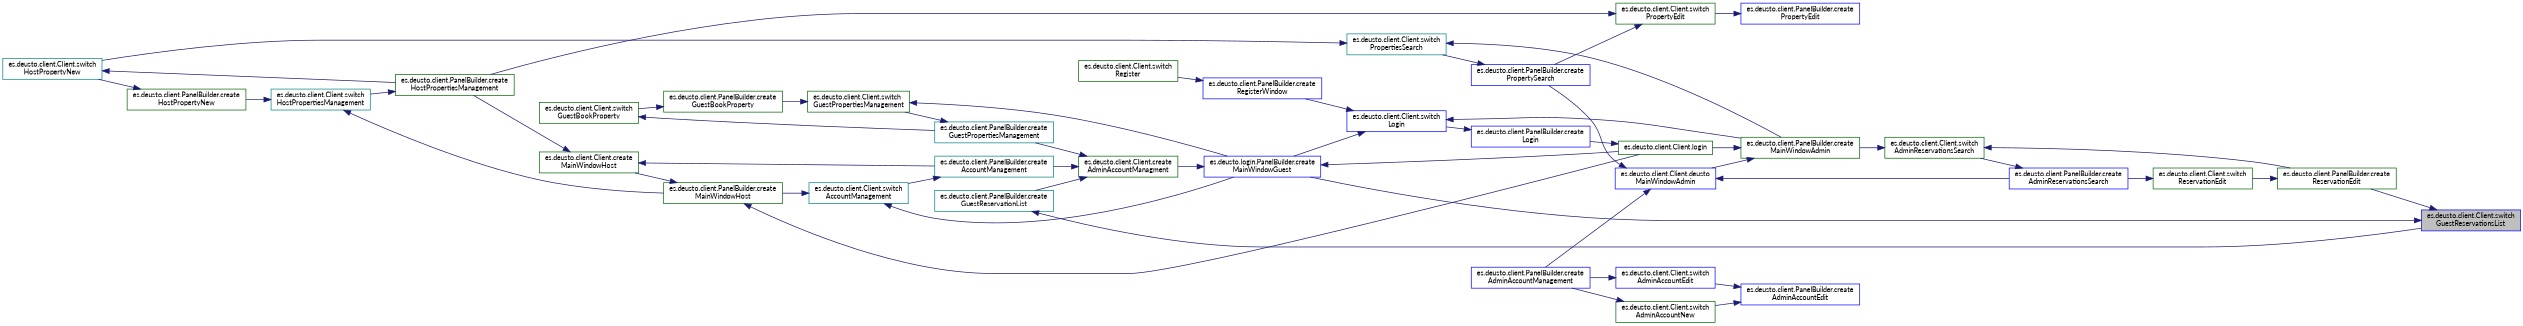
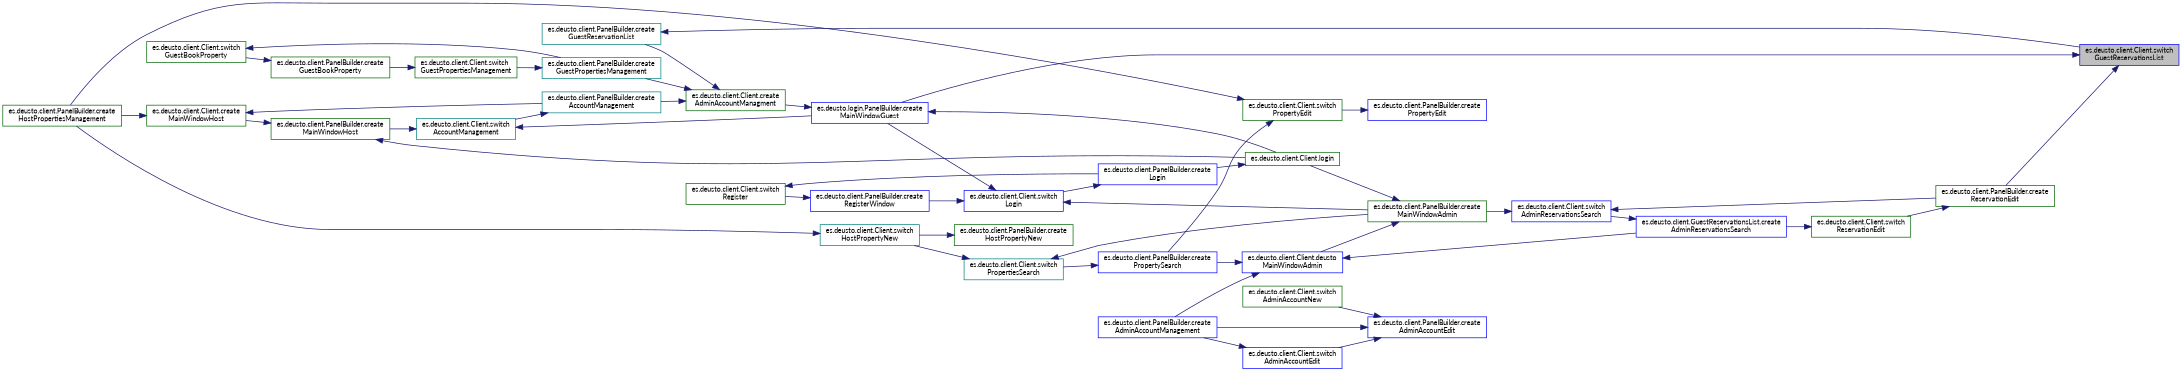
(321, 100) -> none
(1074, 118) -> none
(1934, 148) -> (1561, 211)
none -> (945, 176)
(2069, 178) -> (1711, 227)
(1595, 294) -> (1289, 327)
